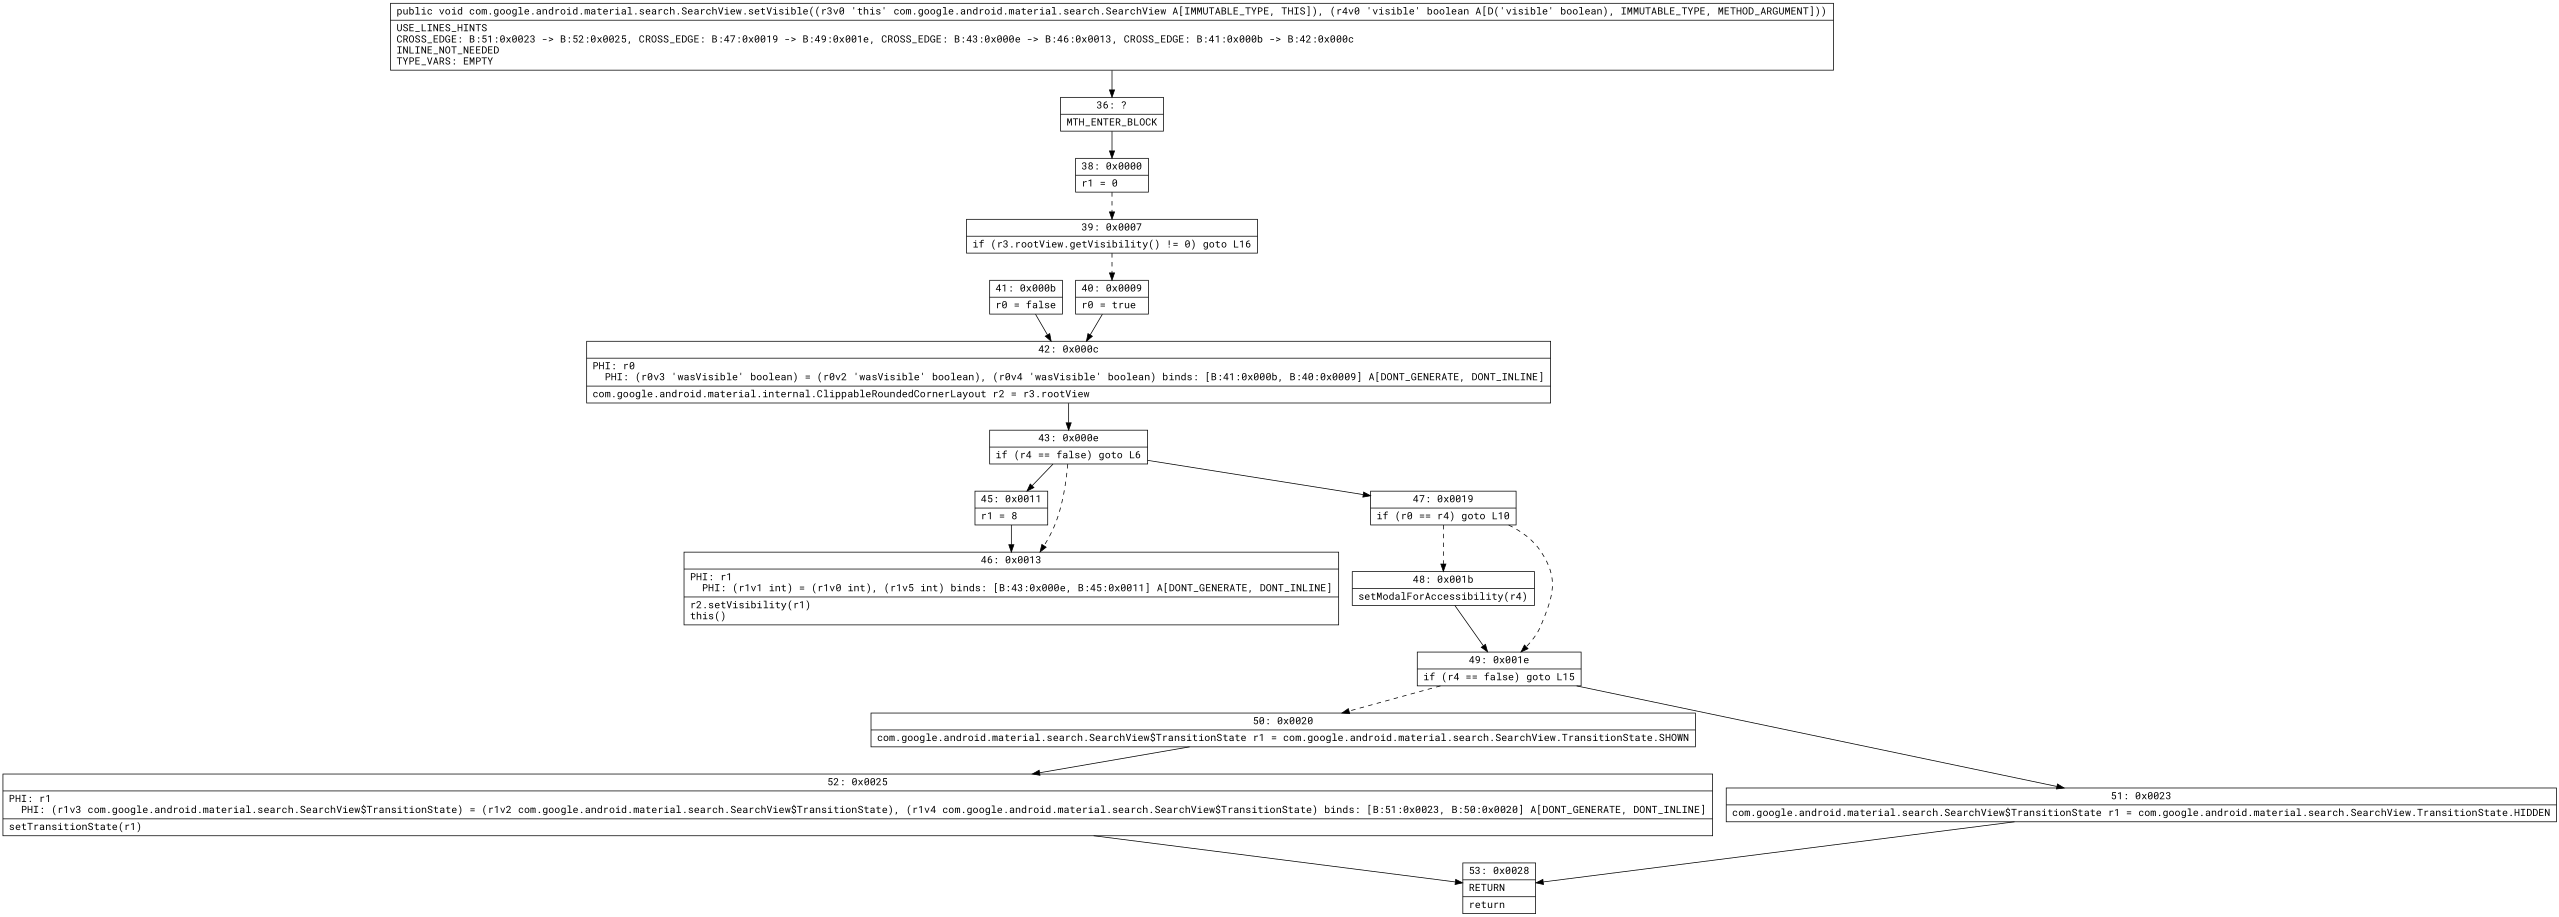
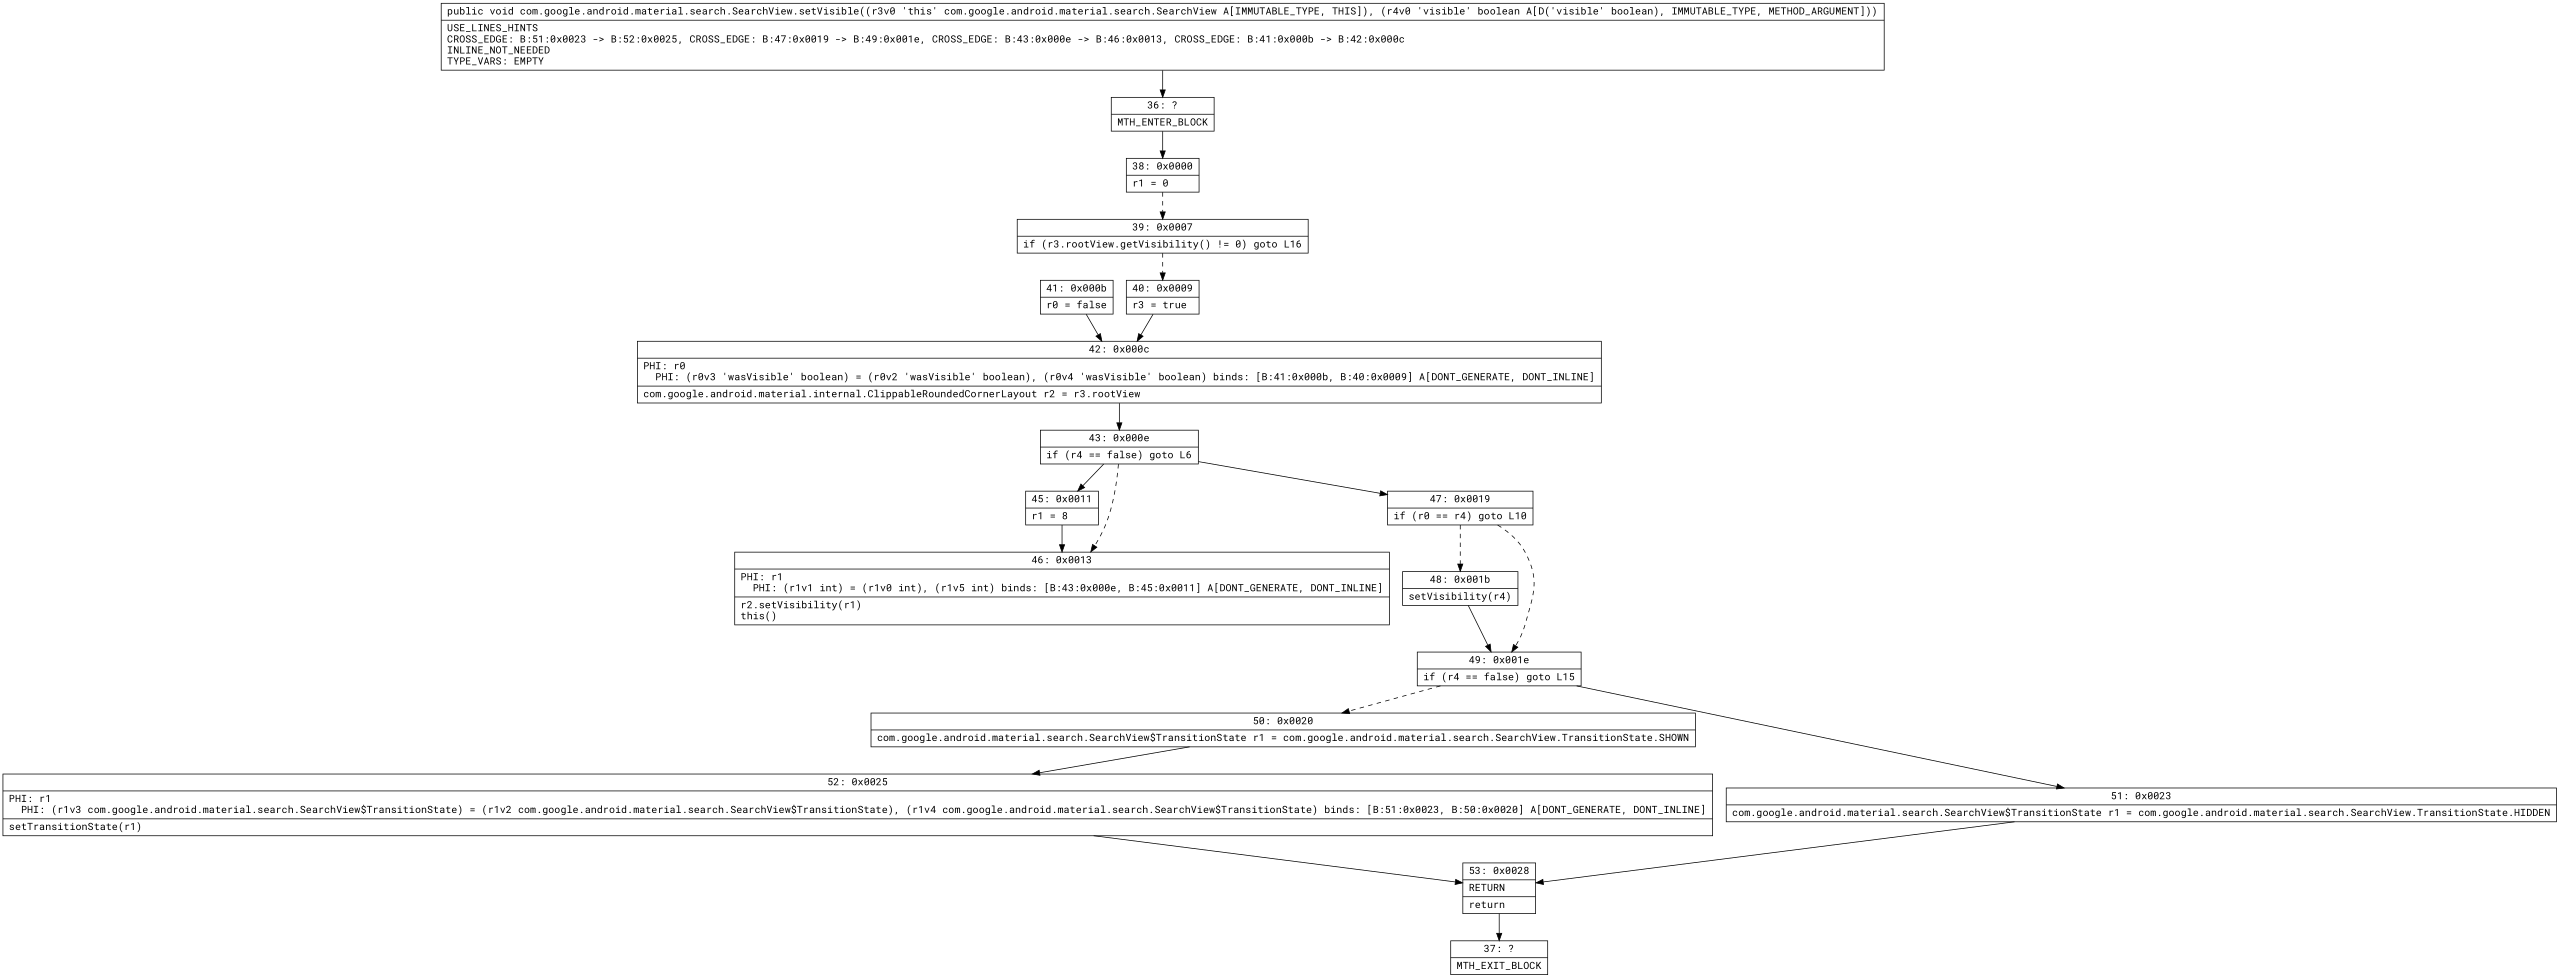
(1109, 305) -> (1160, 305)
(1443, 597) -> (1460, 597)
none -> (1499, 958)
